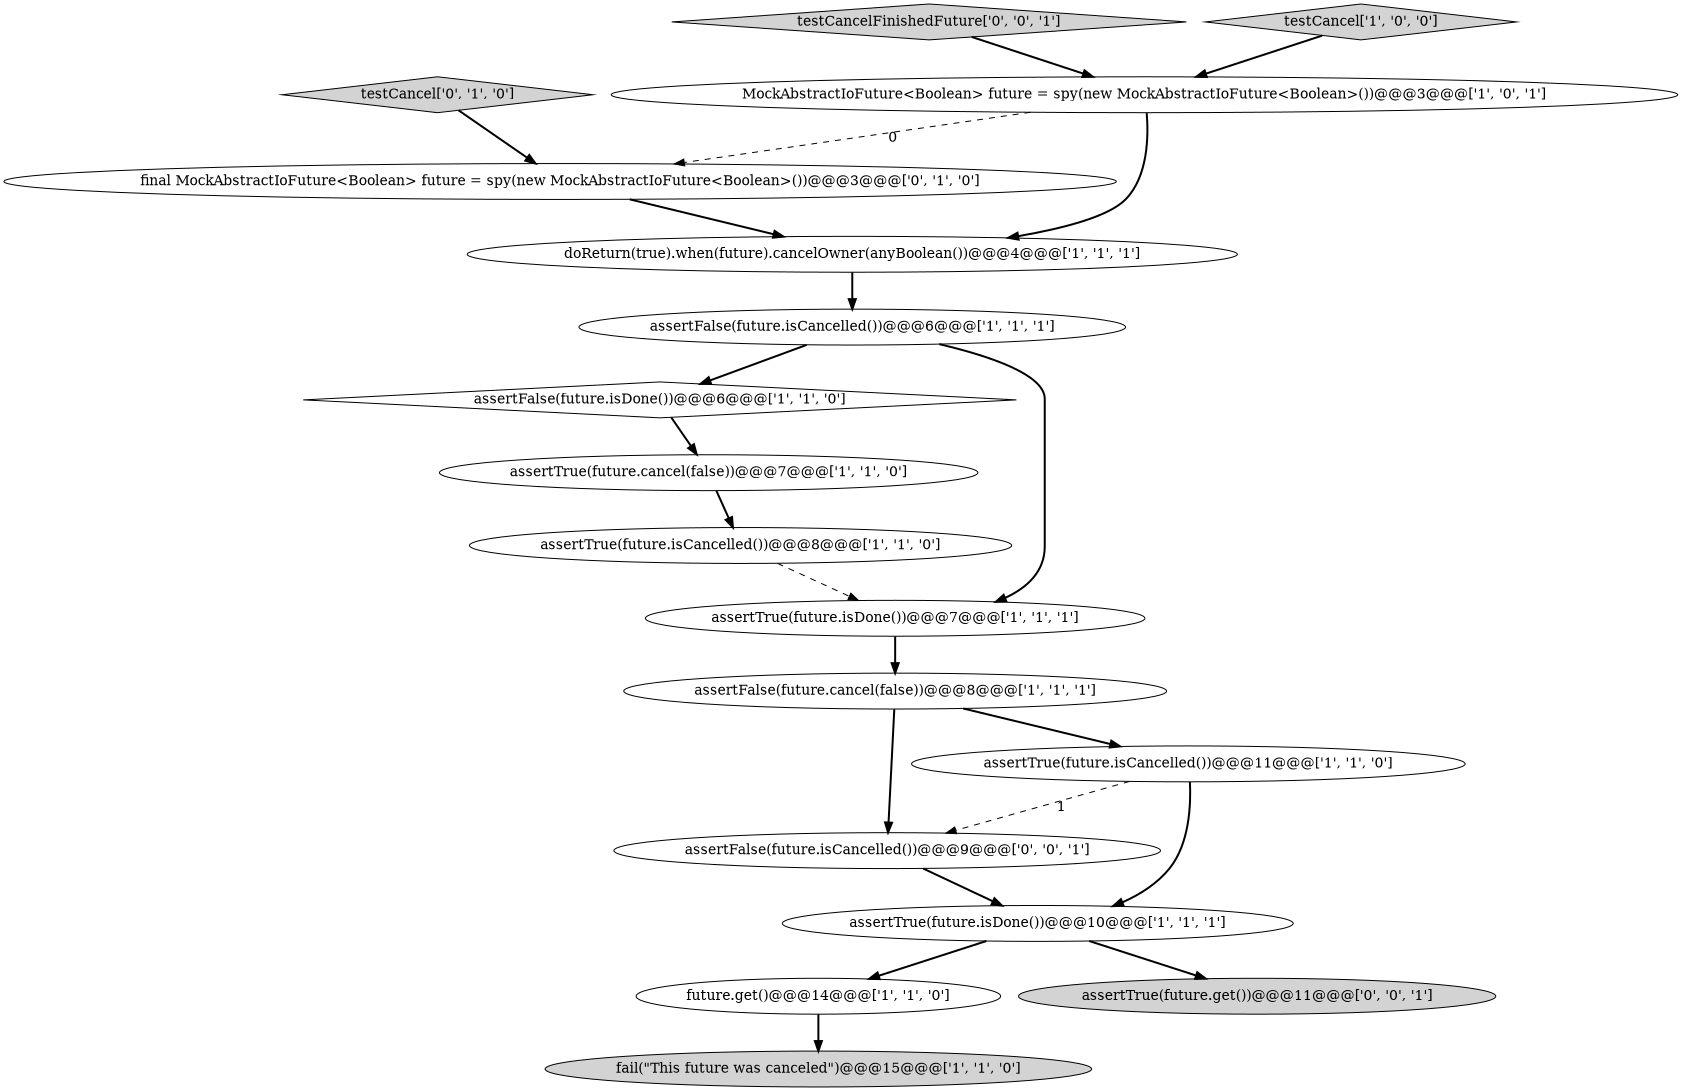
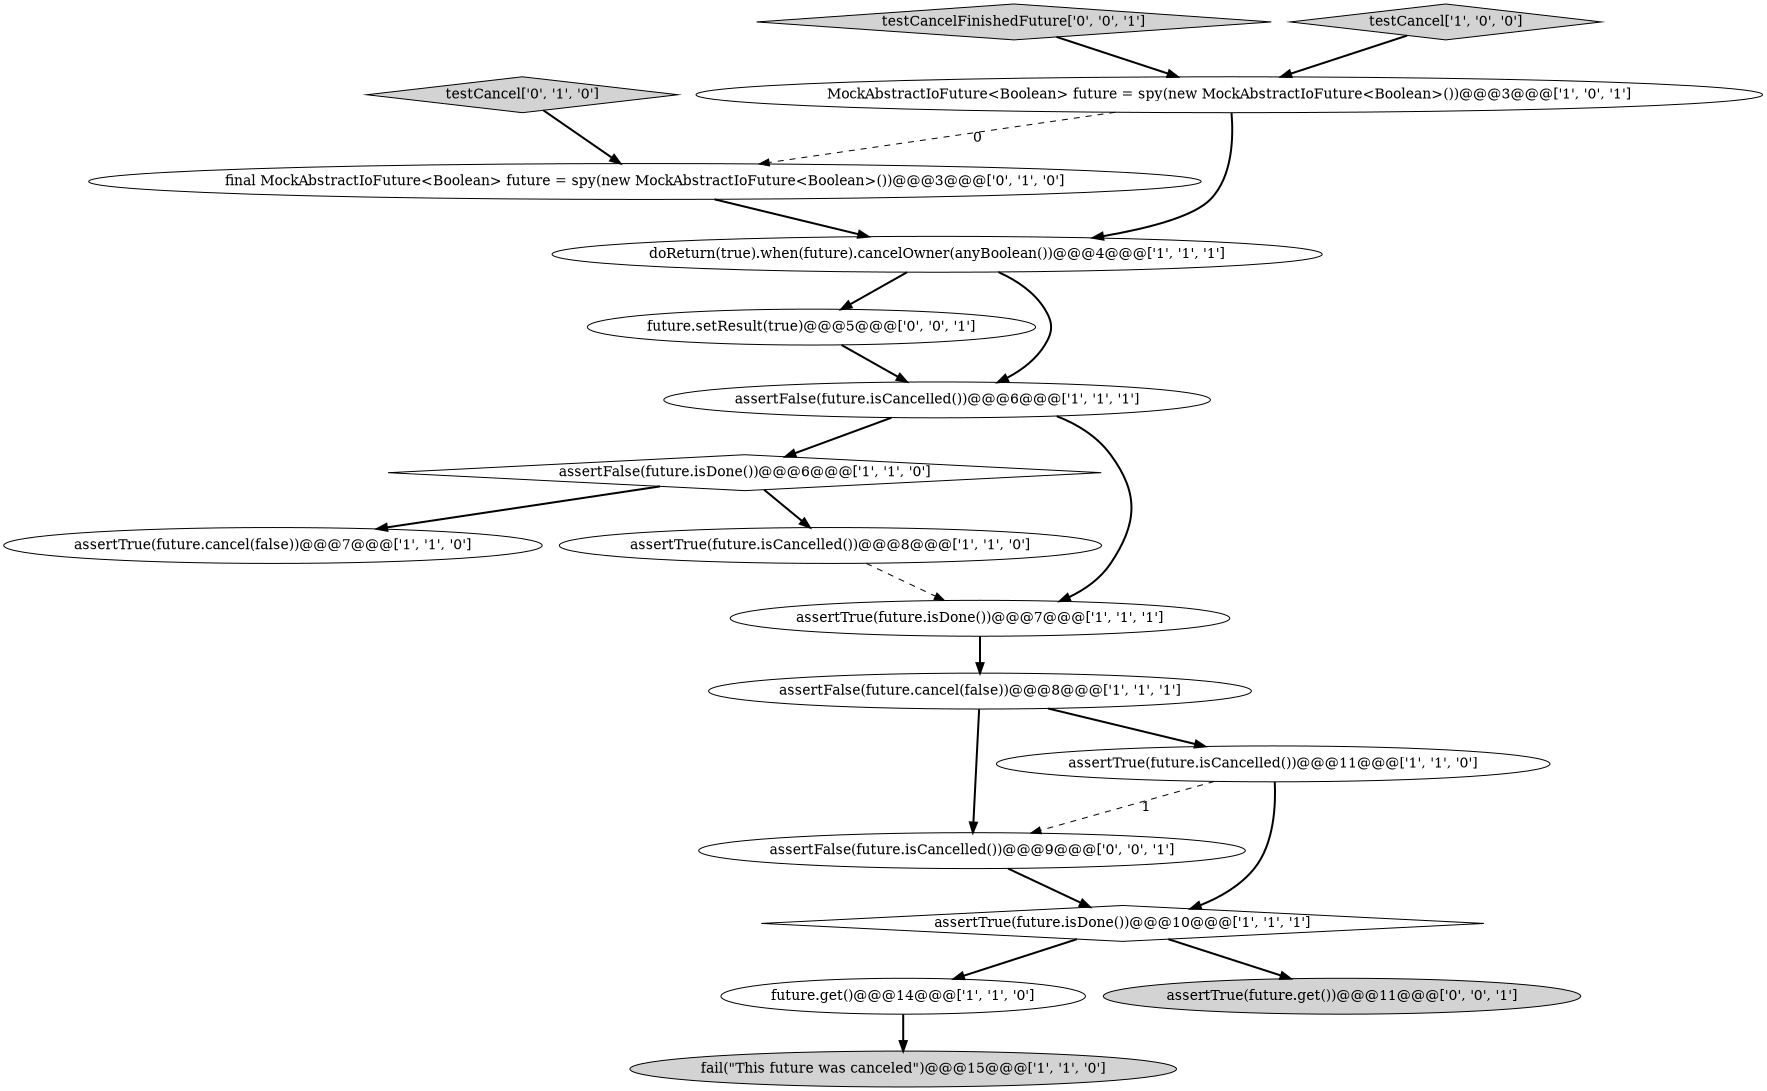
none -> (811, 327)
(723, 505) -> (783, 505)
(1038, 923) -> (1123, 923)
